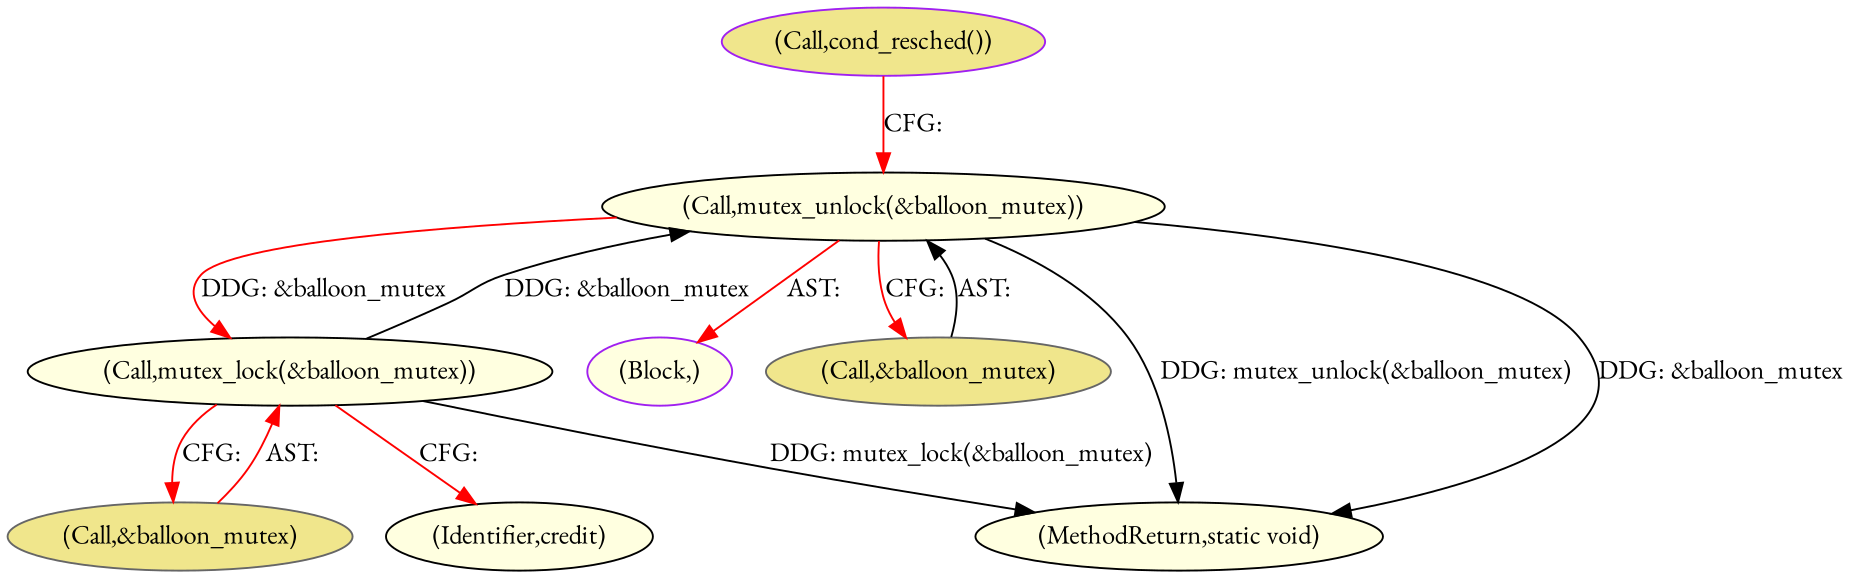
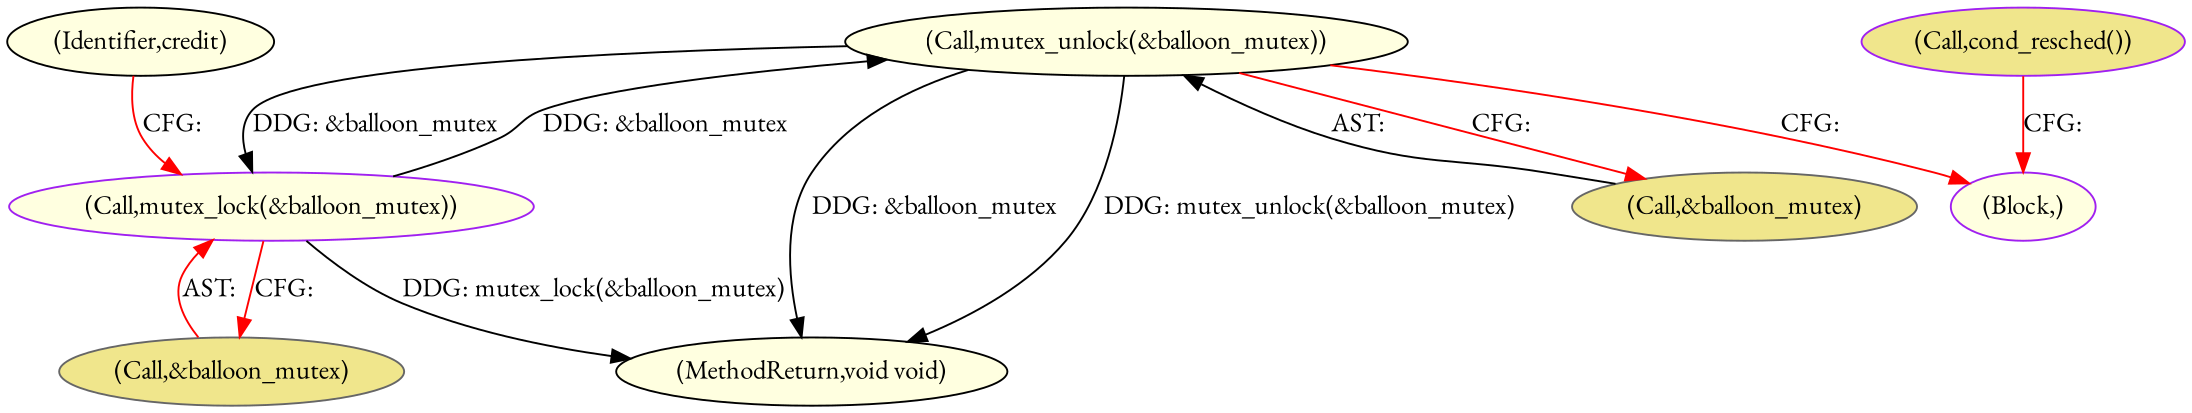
(883, 115) -> (2023, 115)
(376, 235) -> (524, 60)
(817, 289) -> (1814, 124)
(290, 372) -> (271, 207)
(398, 449) -> (136, 124)
(1179, 537) -> (812, 372)
